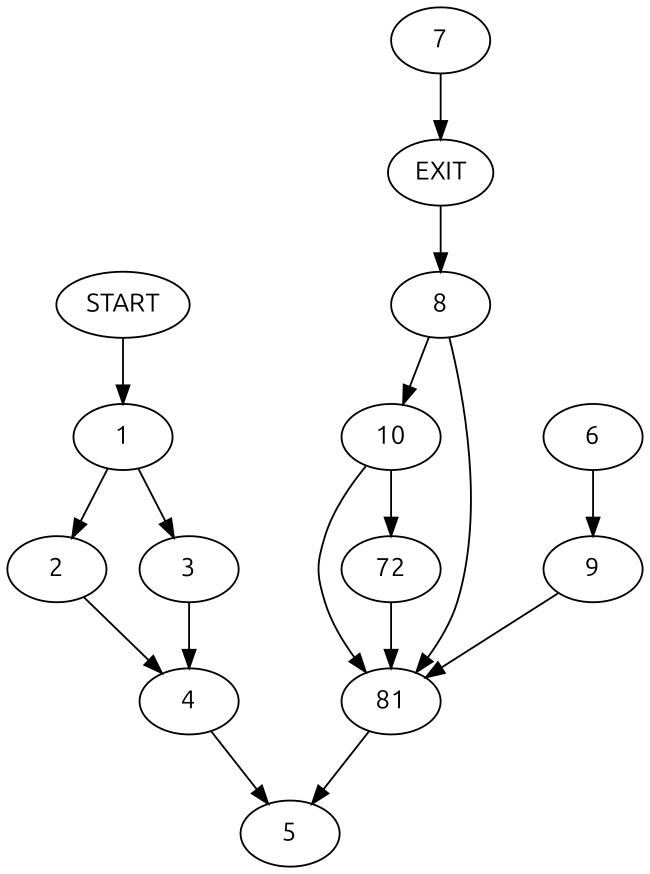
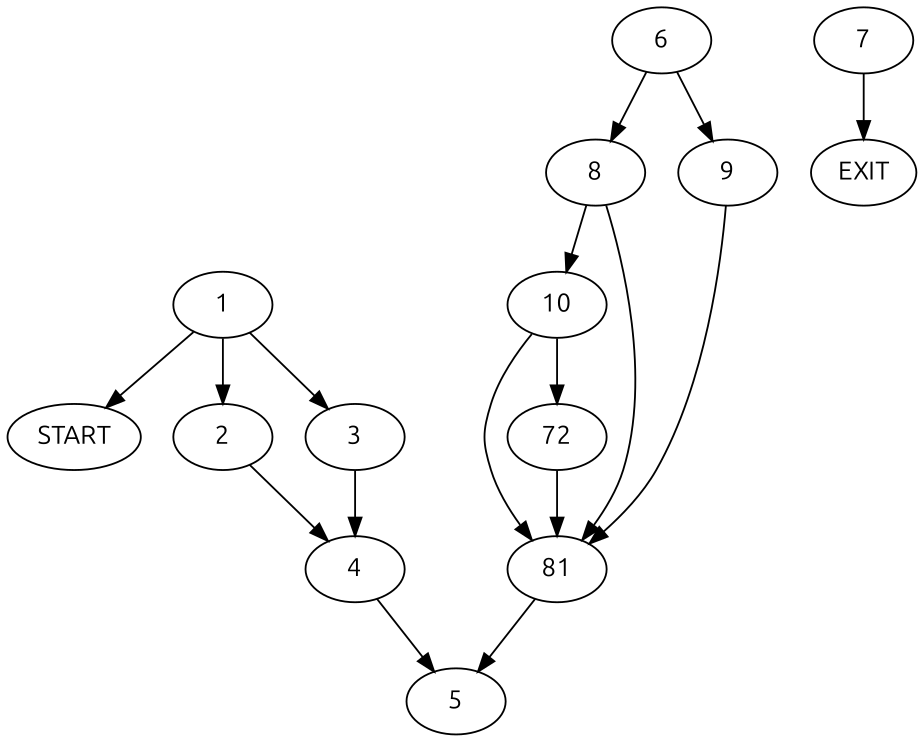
(441, 230) -> (633, 98)
(123, 362) -> (157, 364)
